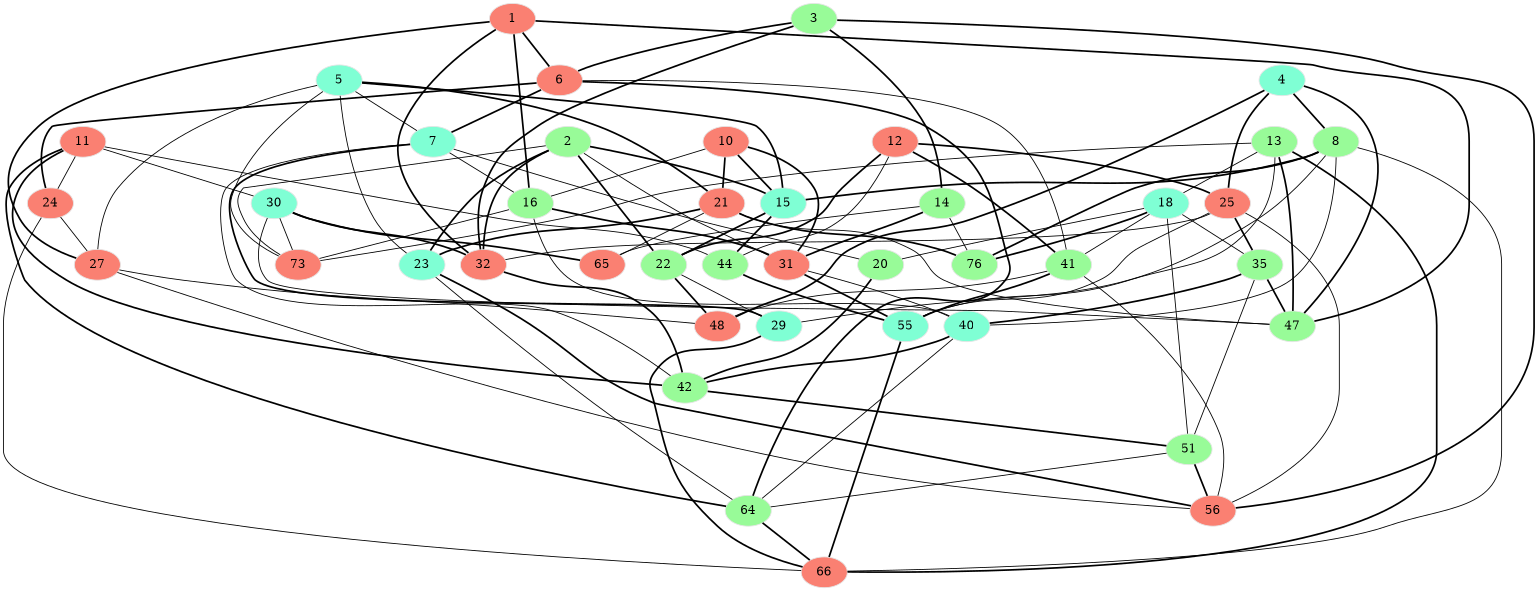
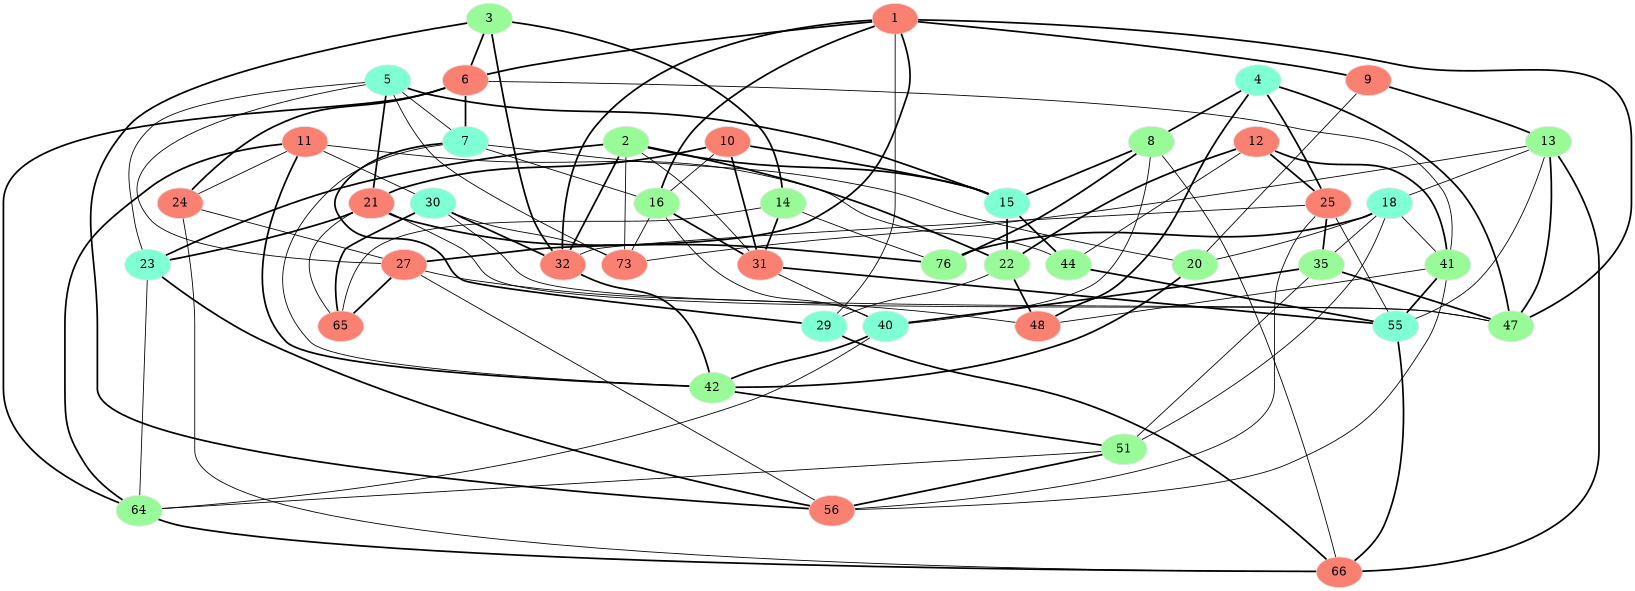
none -> (1368, 80)
(1178, 262) -> (895, 182)
none -> (372, 296)
